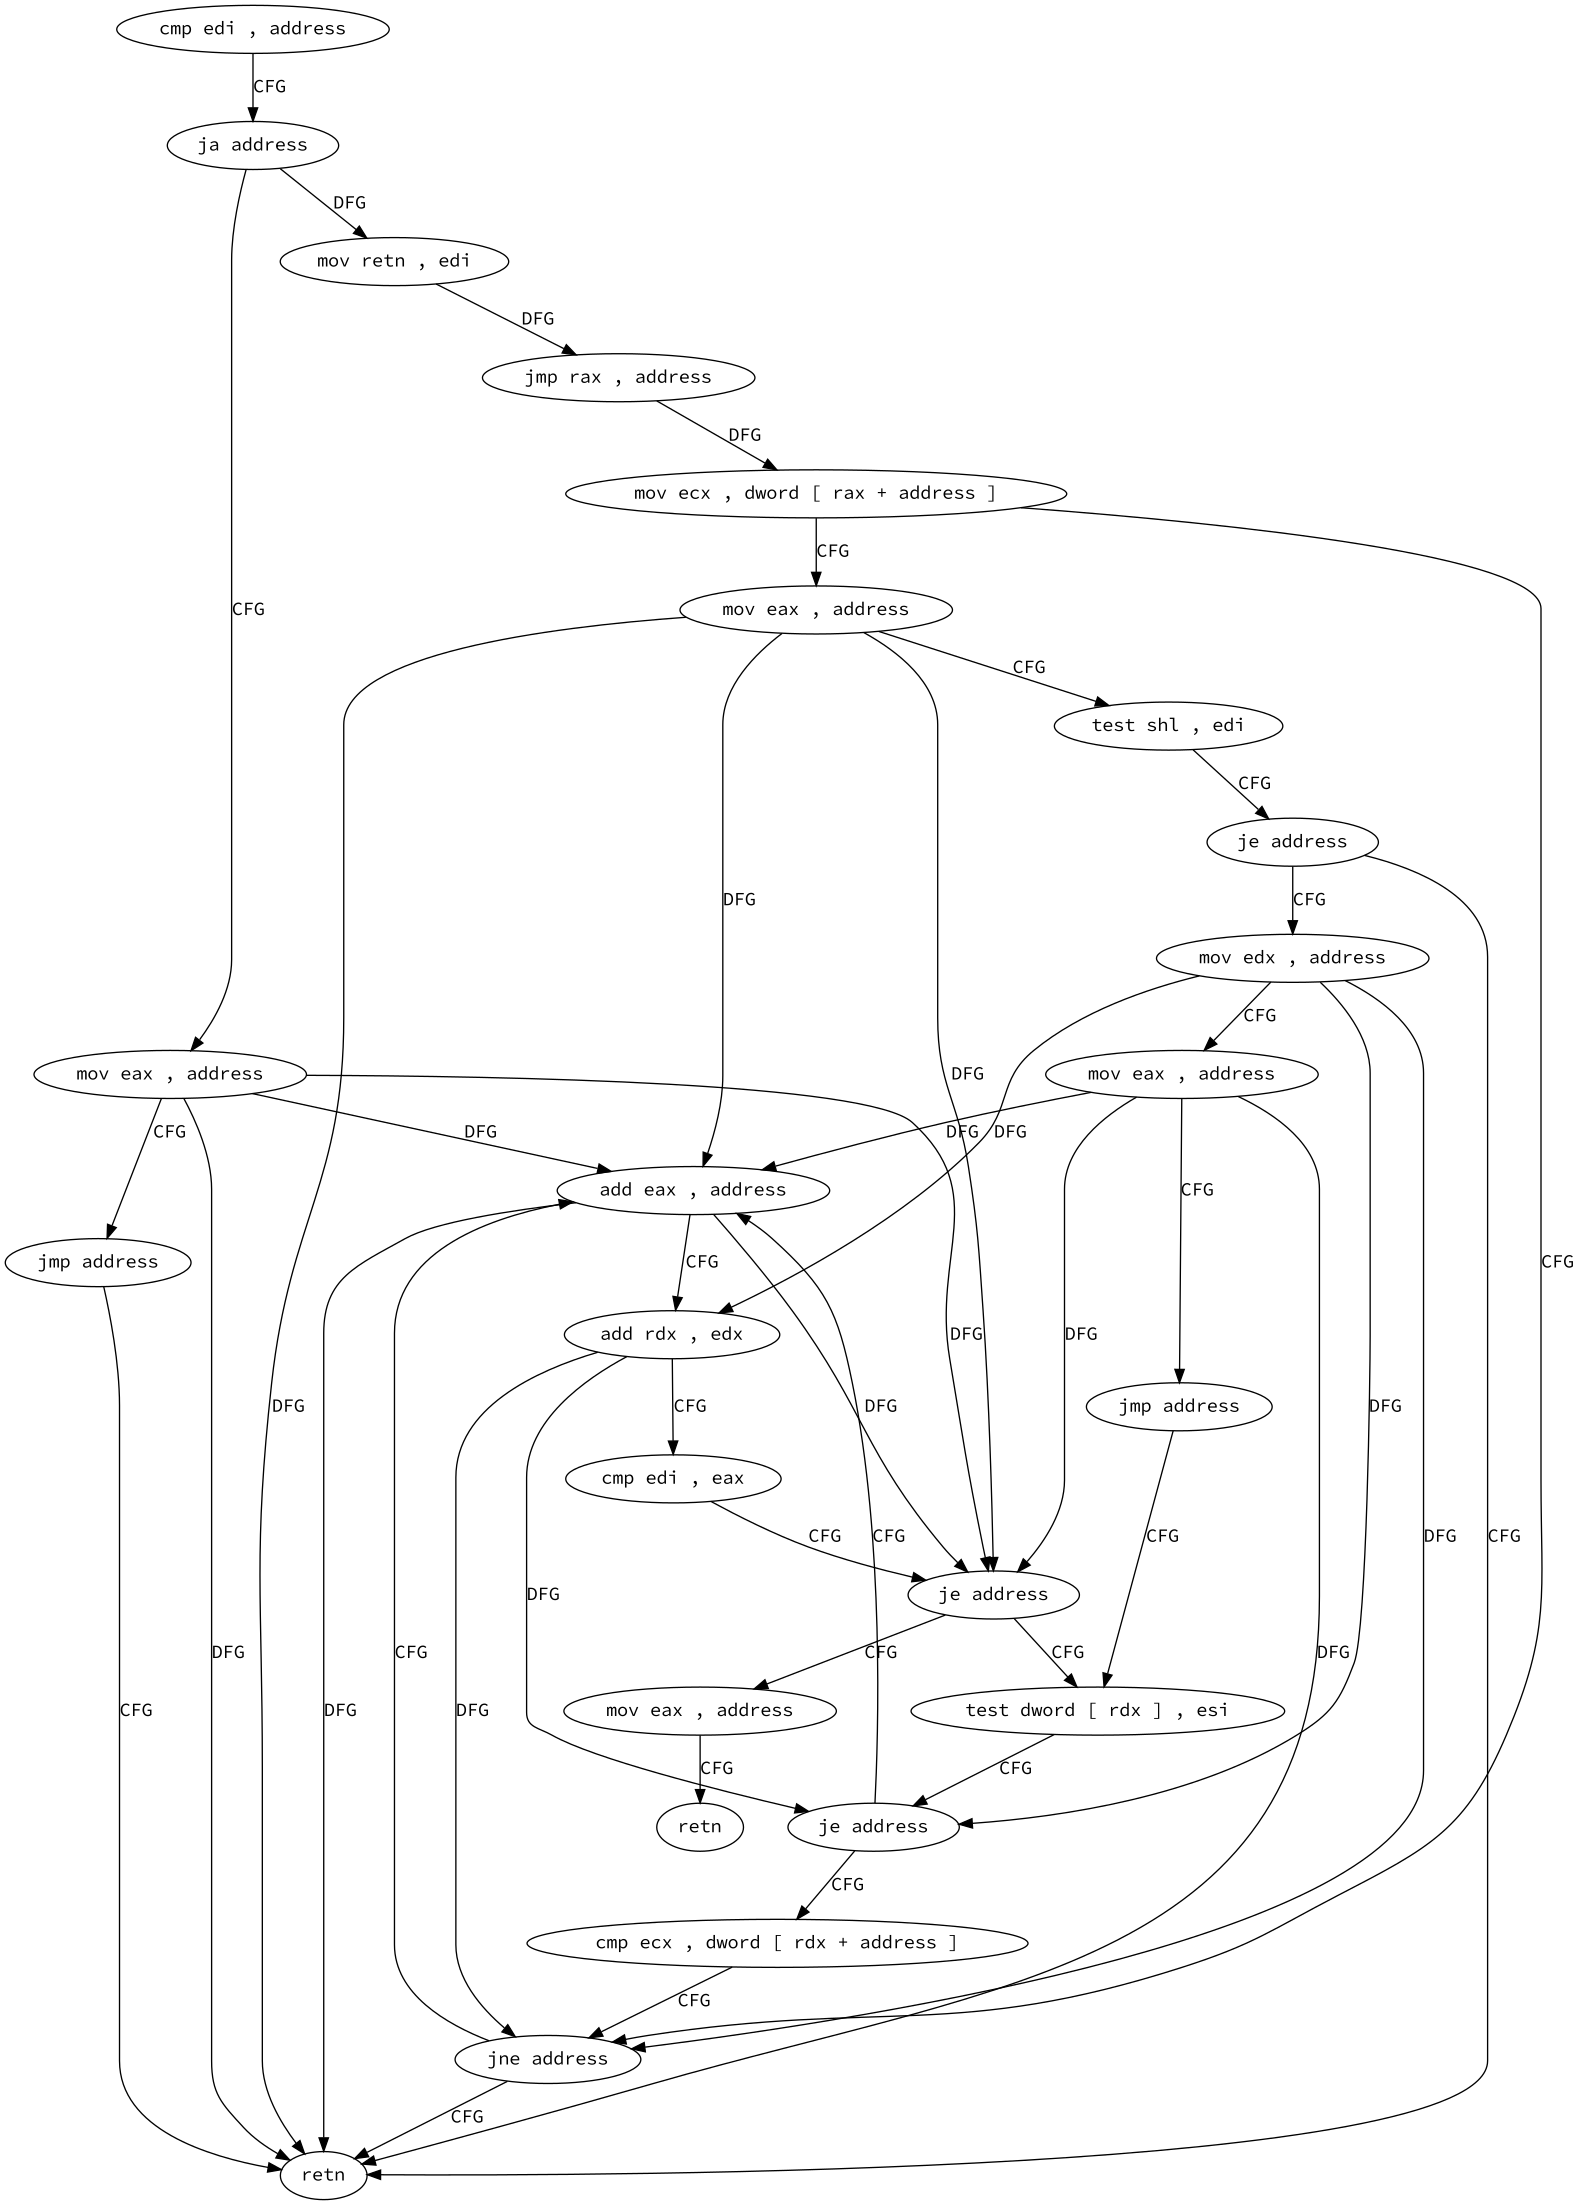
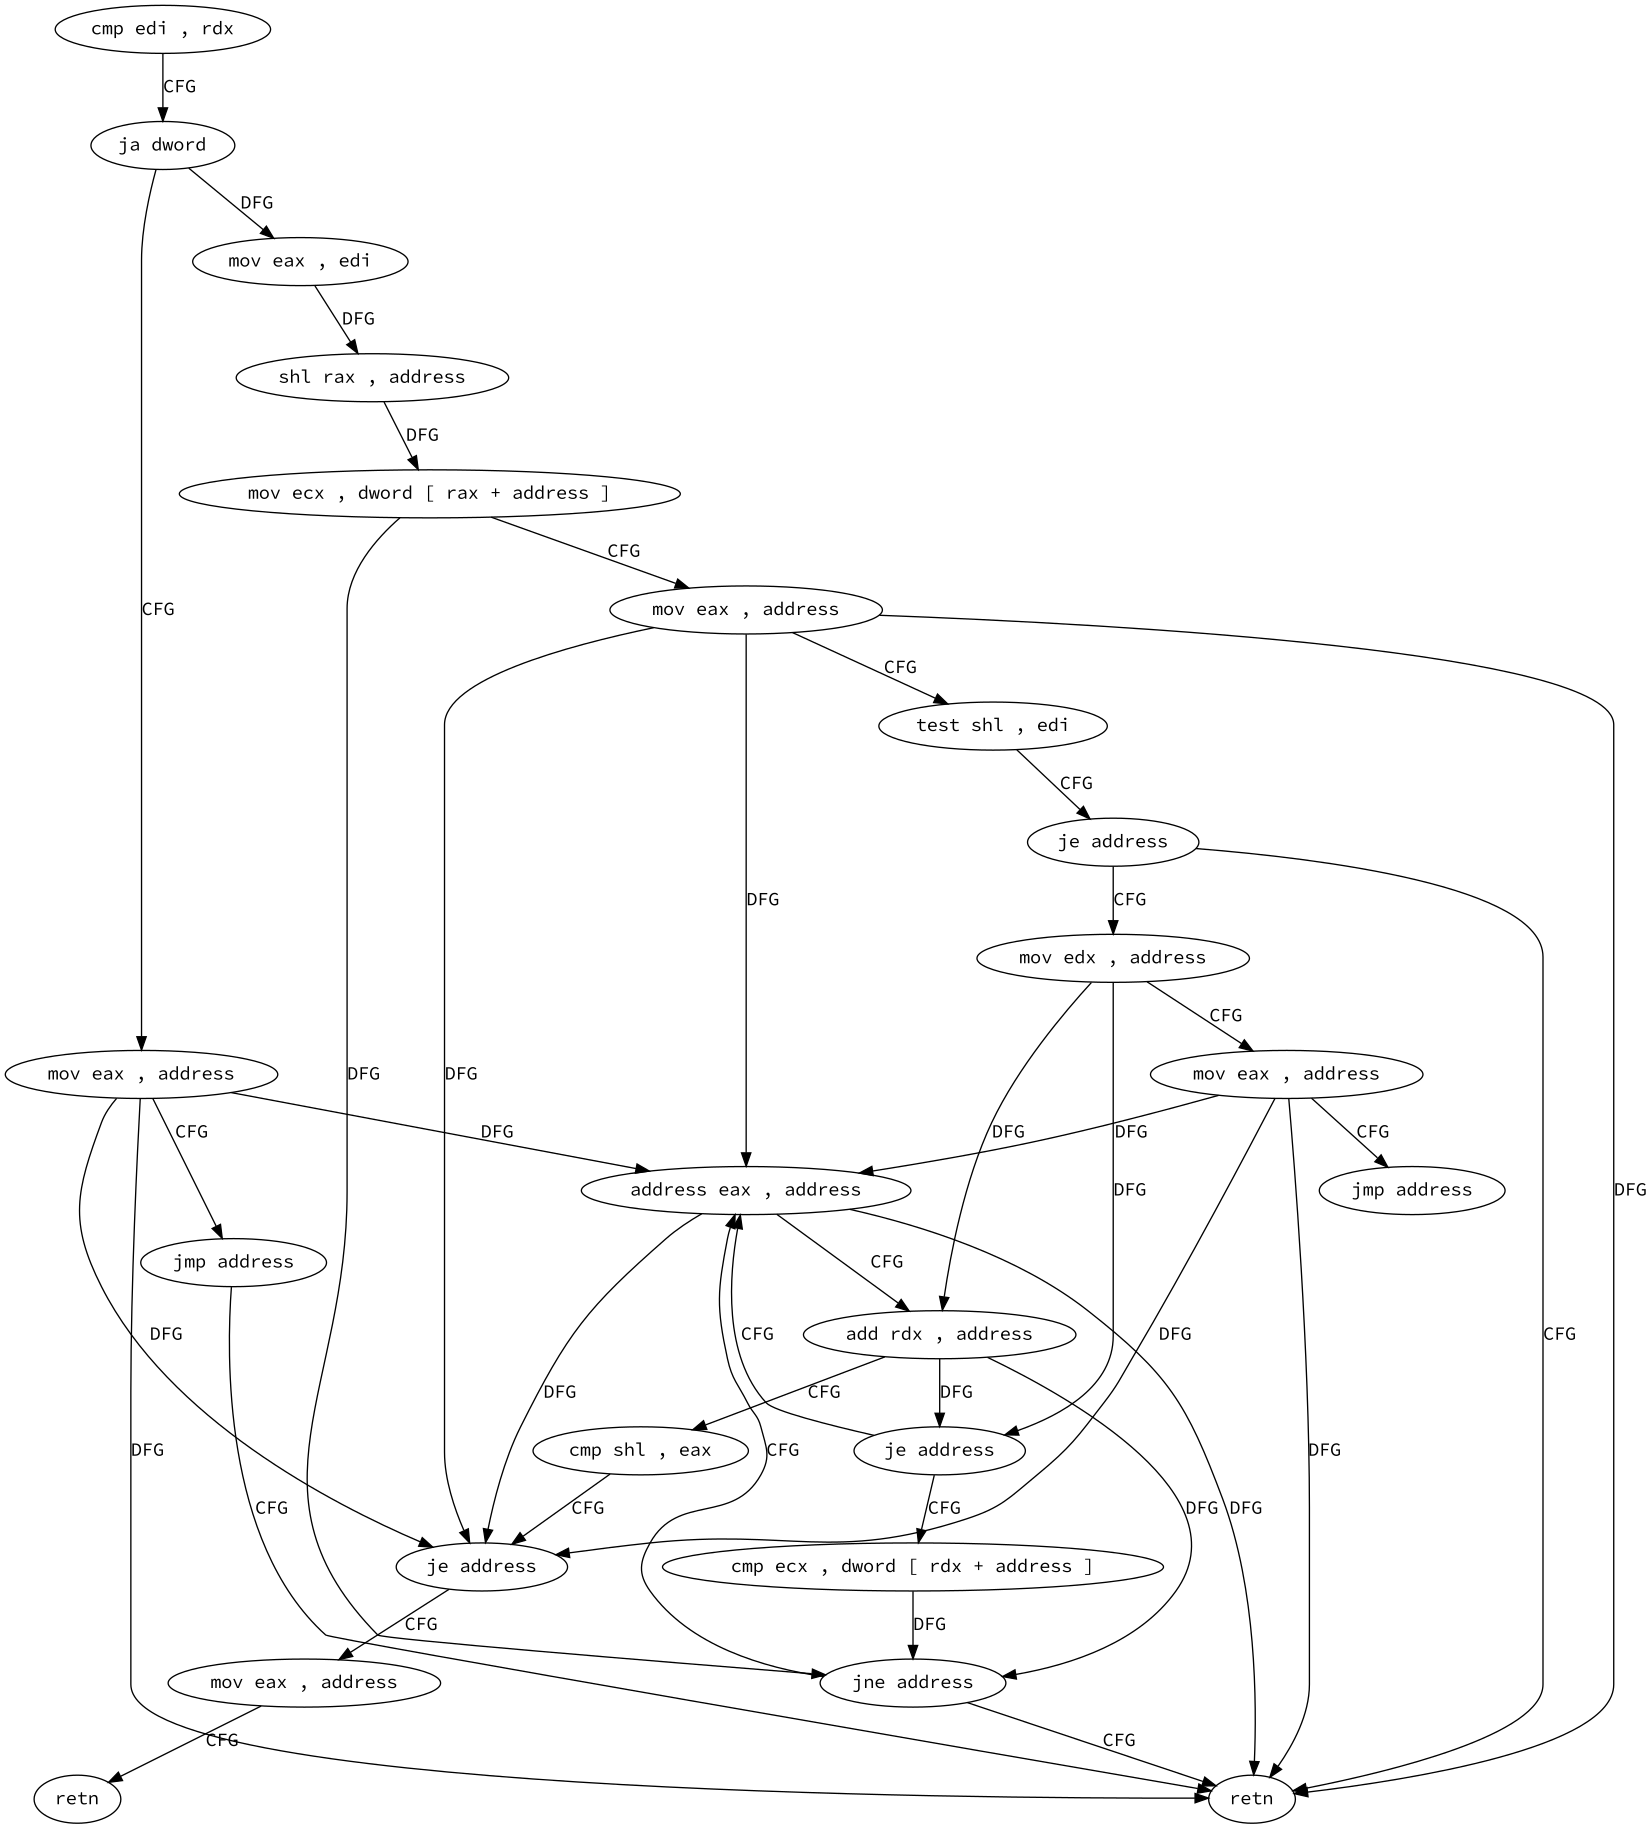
(253, 29) -> (163, 29)
(253, 145) -> (163, 145)
(394, 262) -> (300, 262)
(619, 378) -> (372, 378)
(693, 1191) -> (746, 1191)
(1558, 1263) -> (364, 1074)
(672, 1335) -> (940, 1335)
(673, 1479) -> (641, 1451)
(1098, 1711) -> none
(1417, 1785) -> none
(694, 2001) -> (930, 1625)
